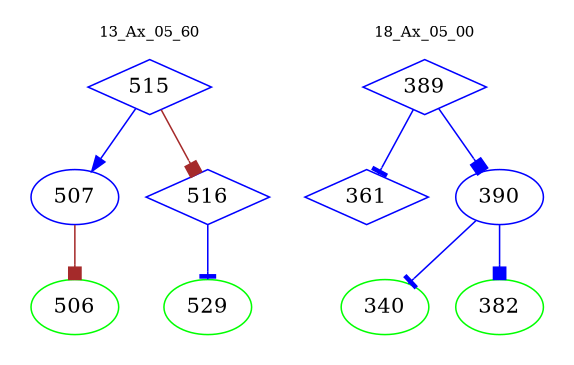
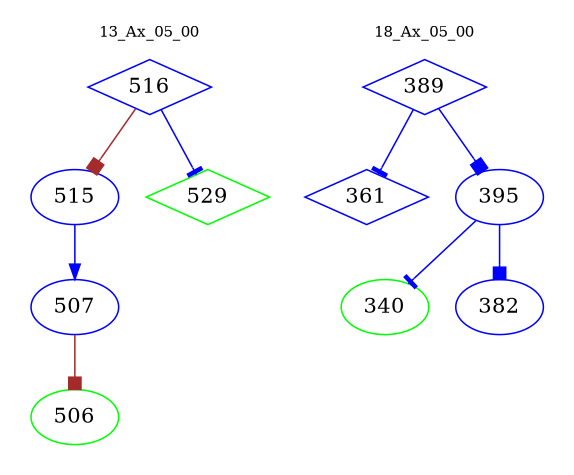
(150, 33) -> (150, 33)
(150, 87) -> (75, 197)
(175, 135) -> (118, 134)
(500, 197) -> (500, 197)
(208, 307) -> (208, 197)
(500, 307) -> (500, 307)
